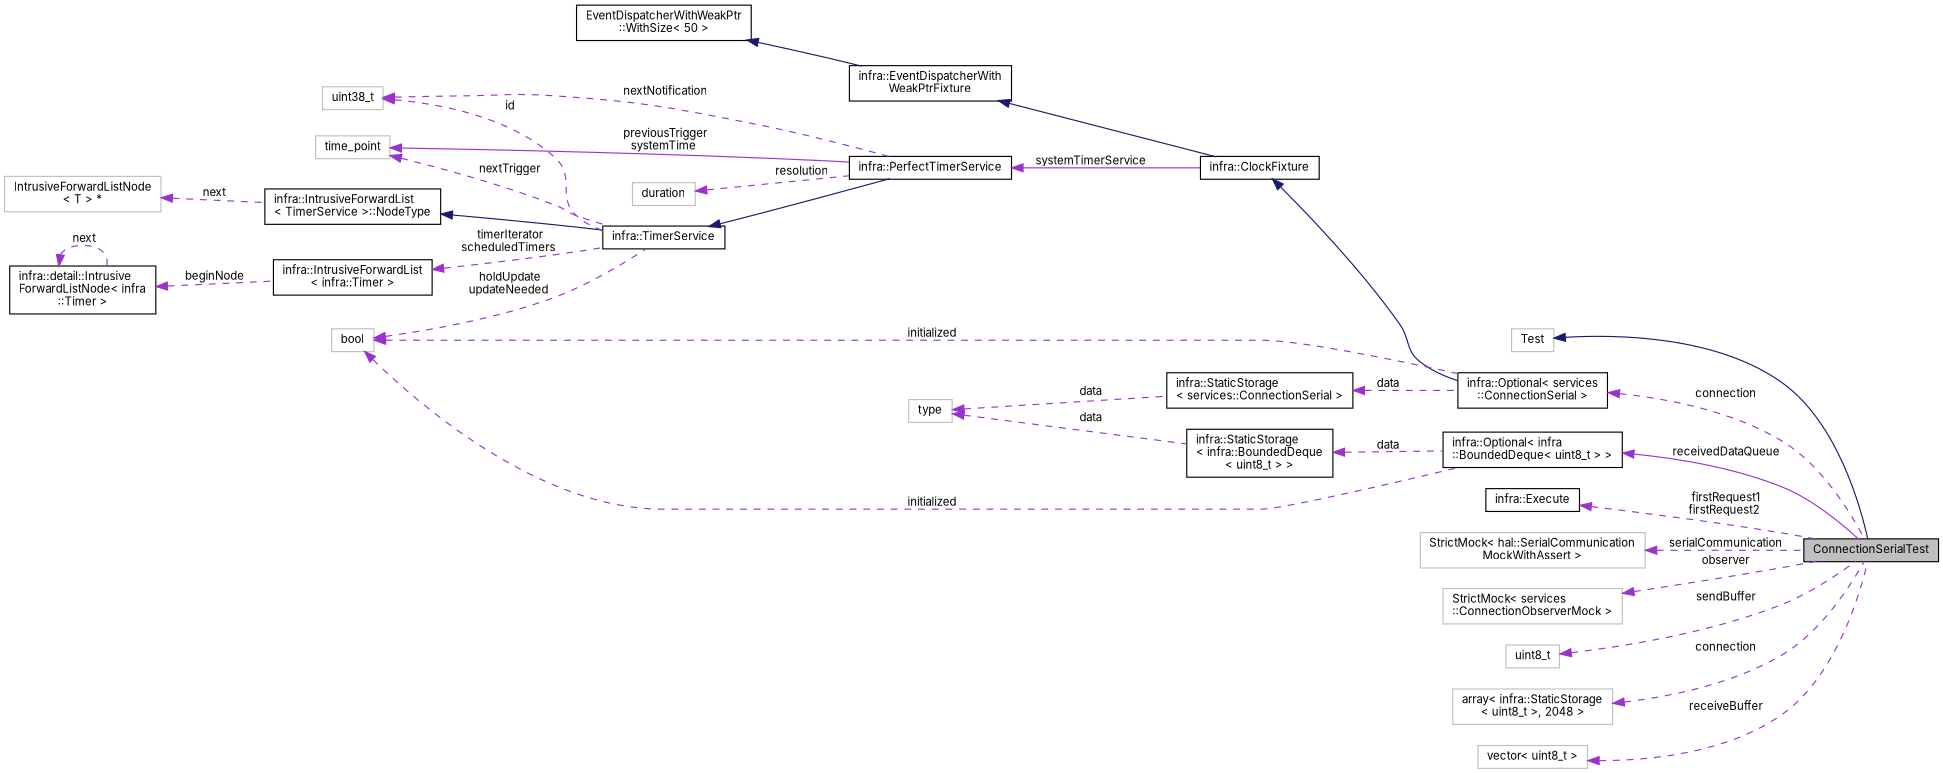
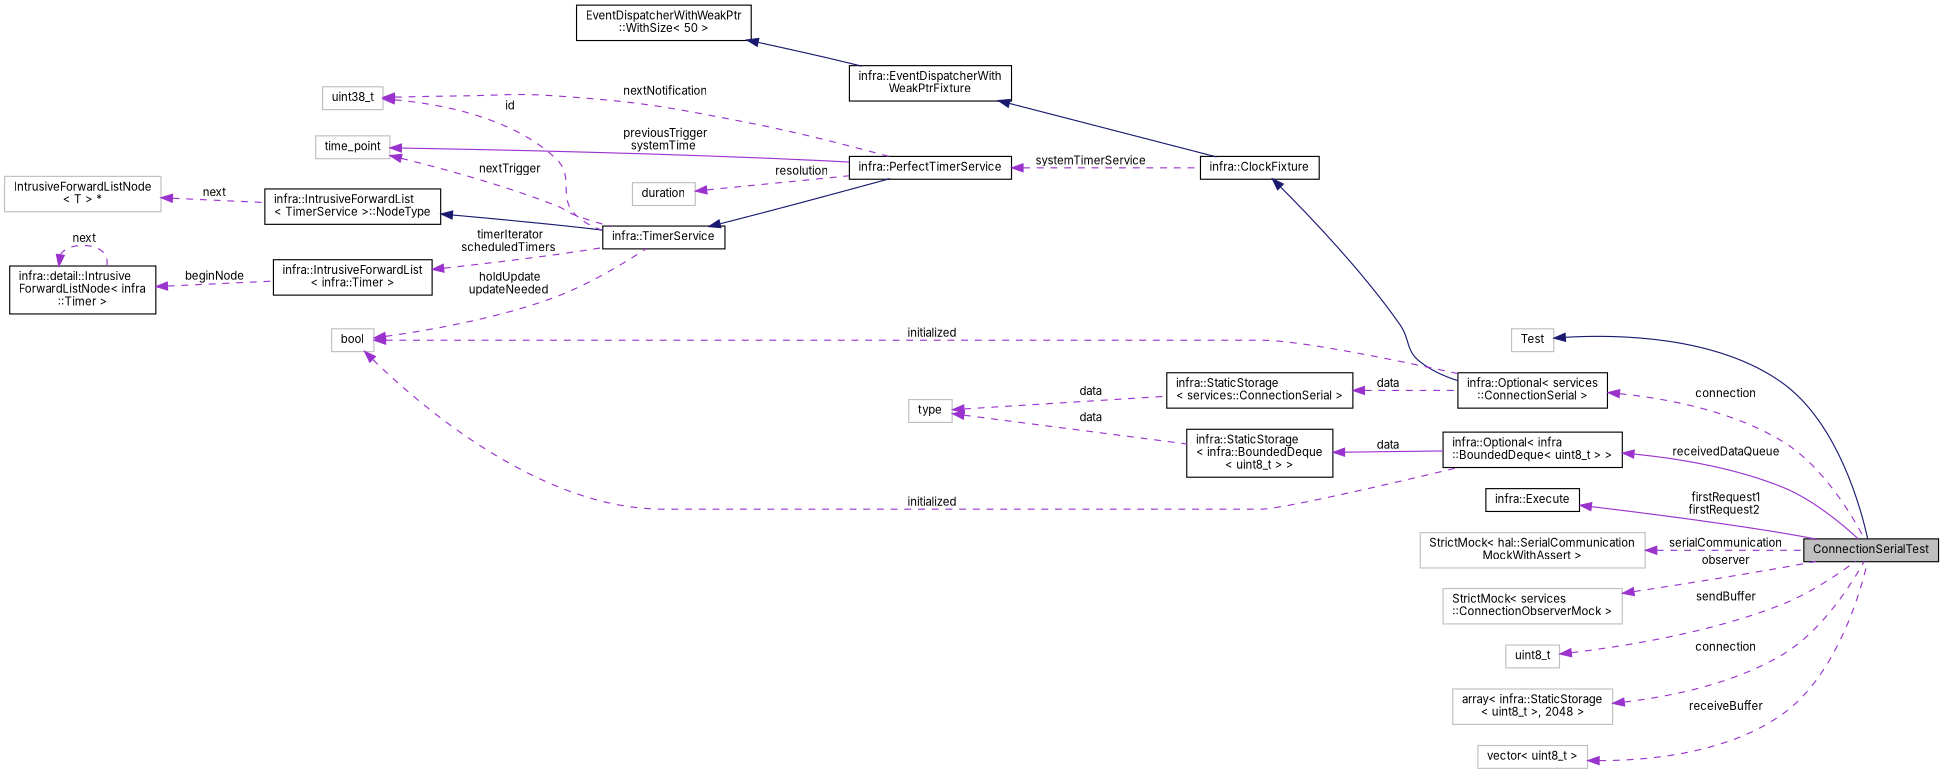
(1112, 168) -> (1112, 168)
(1394, 452) -> (1394, 452)
(1705, 521) -> (1705, 521)
